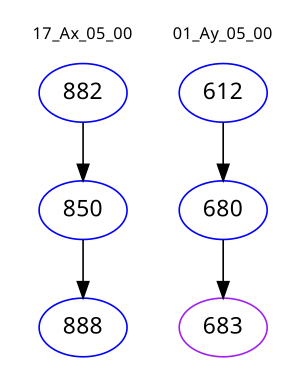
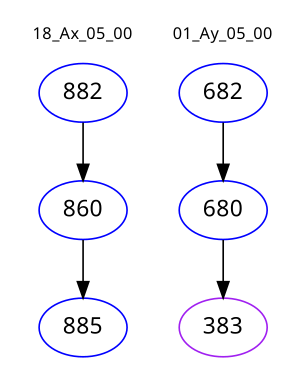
(83, 35) -> (83, 35)
(223, 93) -> (223, 93)
(83, 210) -> (83, 210)
(83, 327) -> (83, 327)
(223, 327) -> (223, 327)
